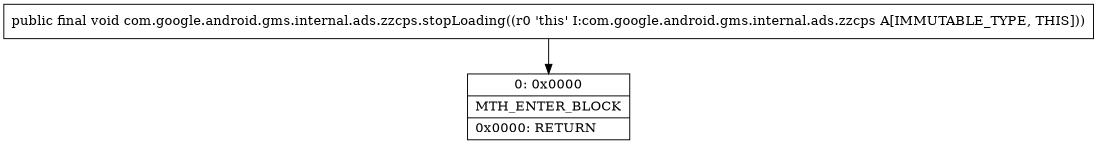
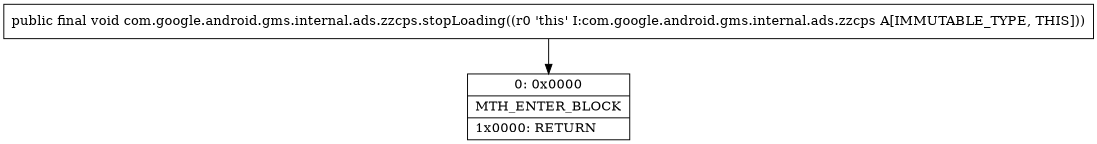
(542, 128) -> (542, 128)
